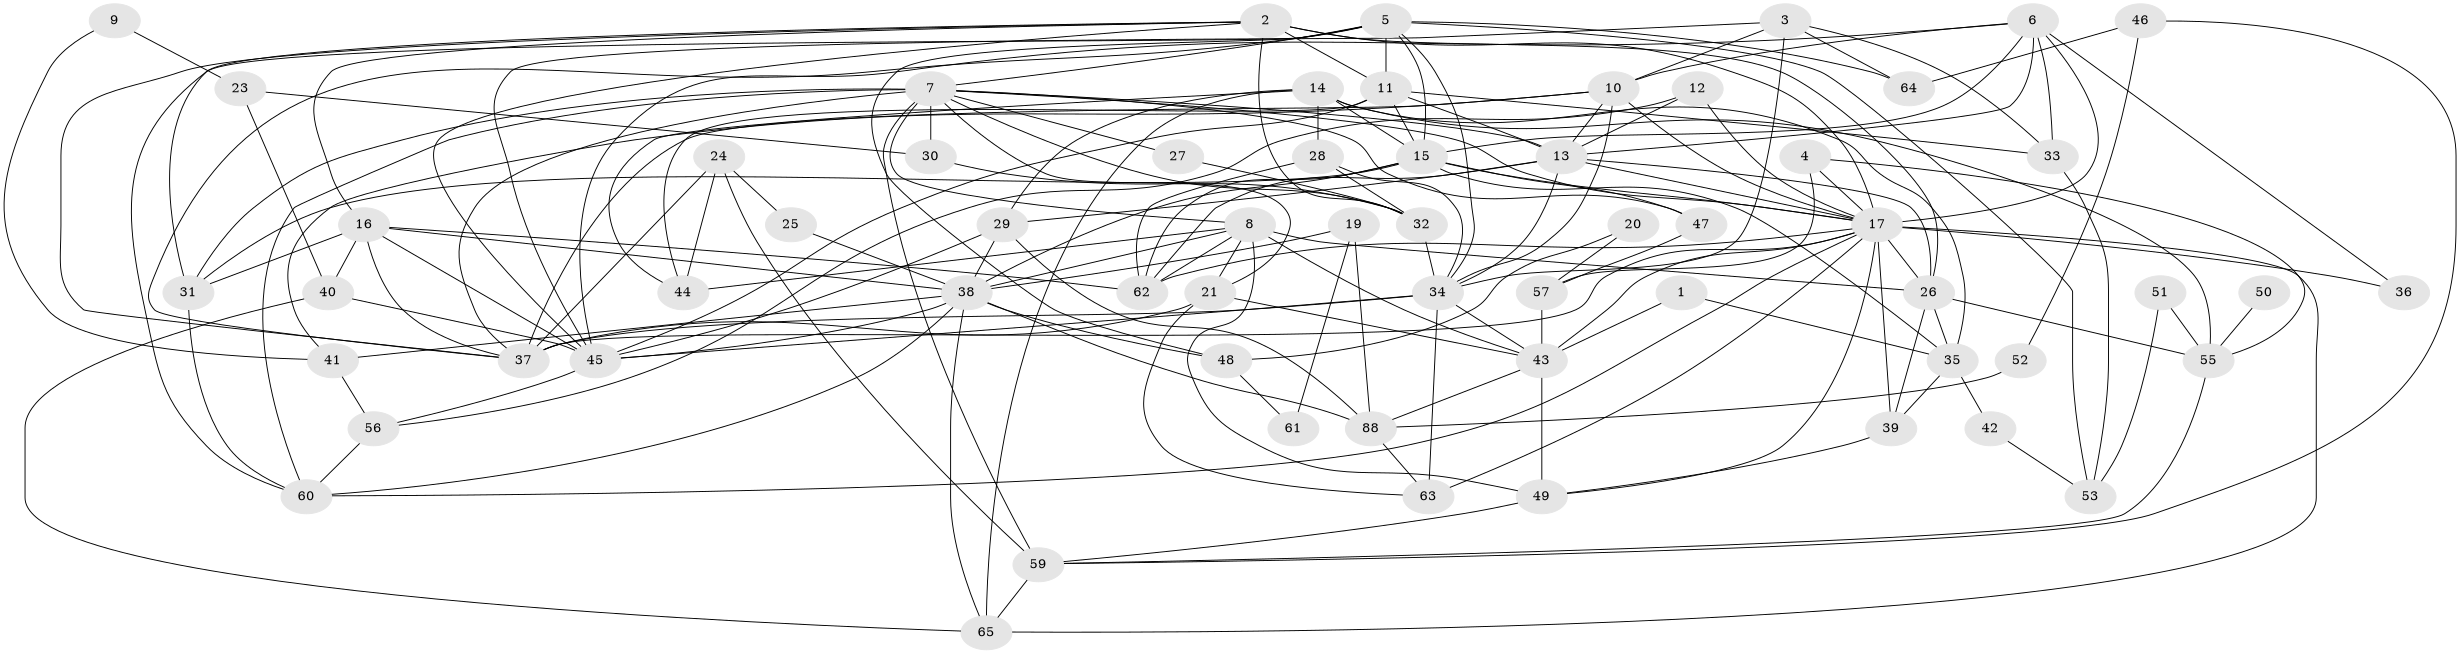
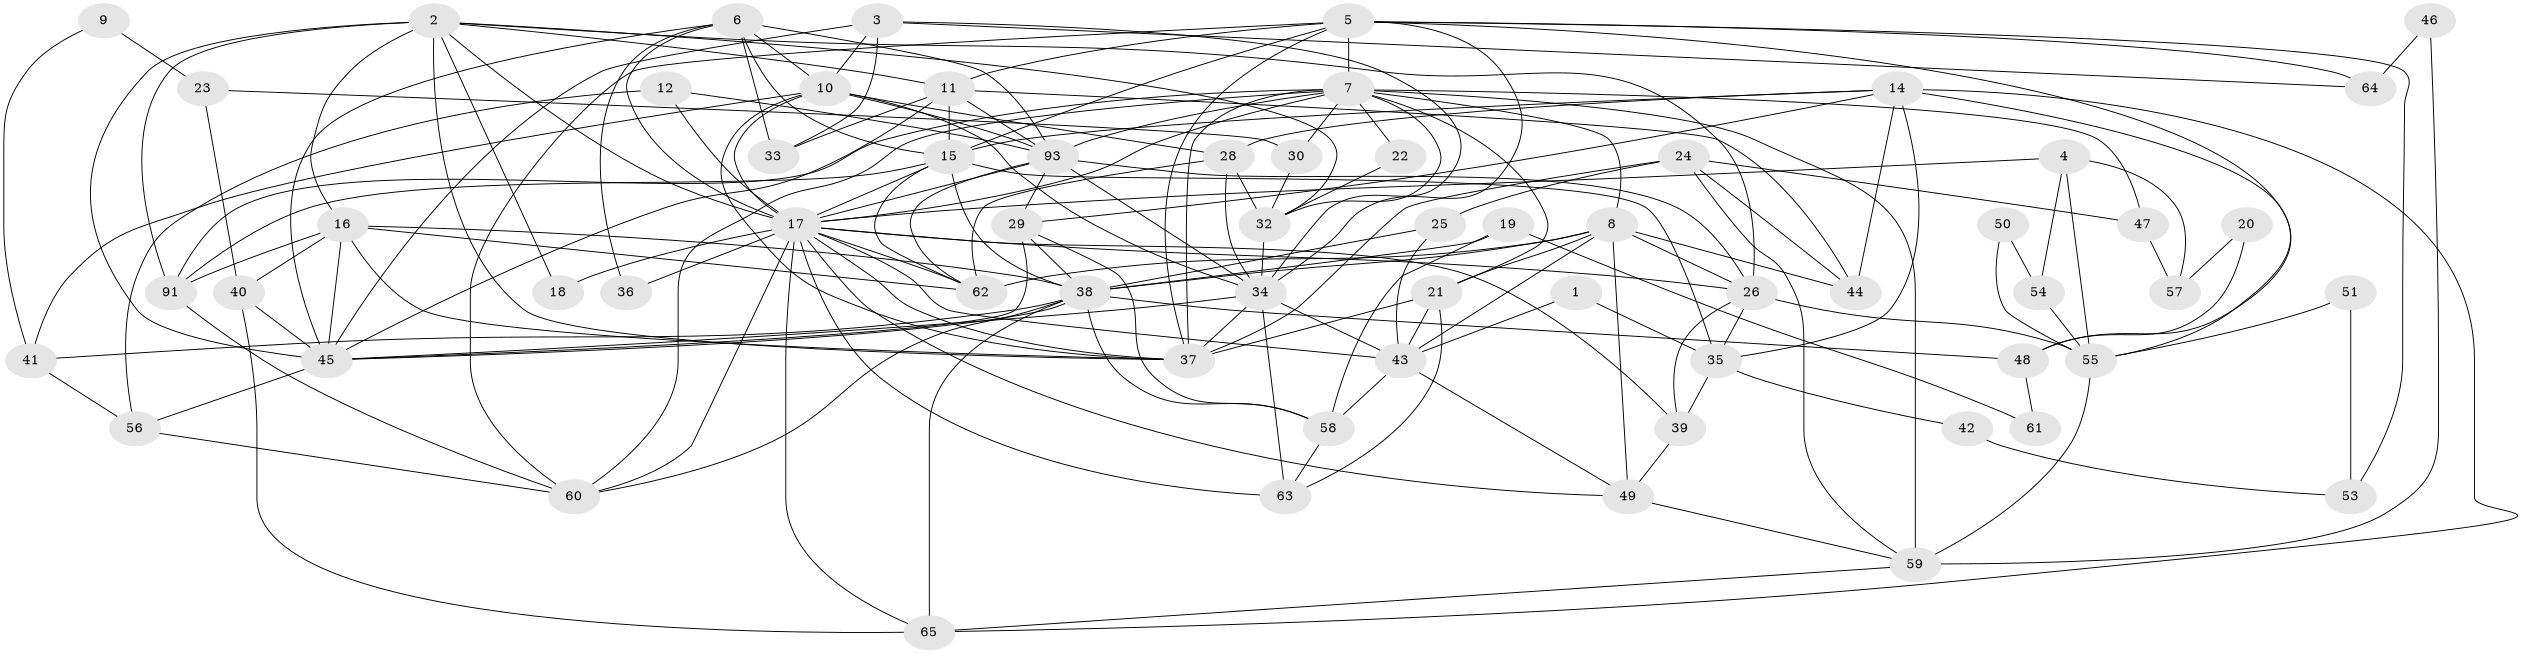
none -> (965, 114)
(1178, 157) -> (1401, 157)
(1562, 157) -> (1053, 157)
(1565, 185) -> (1903, 188)
(188, 293) -> (171, 293)
none -> (558, 293)
none -> (2039, 293)
(2108, 322) -> none
(1542, 327) -> (1399, 288)
(2021, 361) -> none
(1371, 429) -> (1329, 429)
